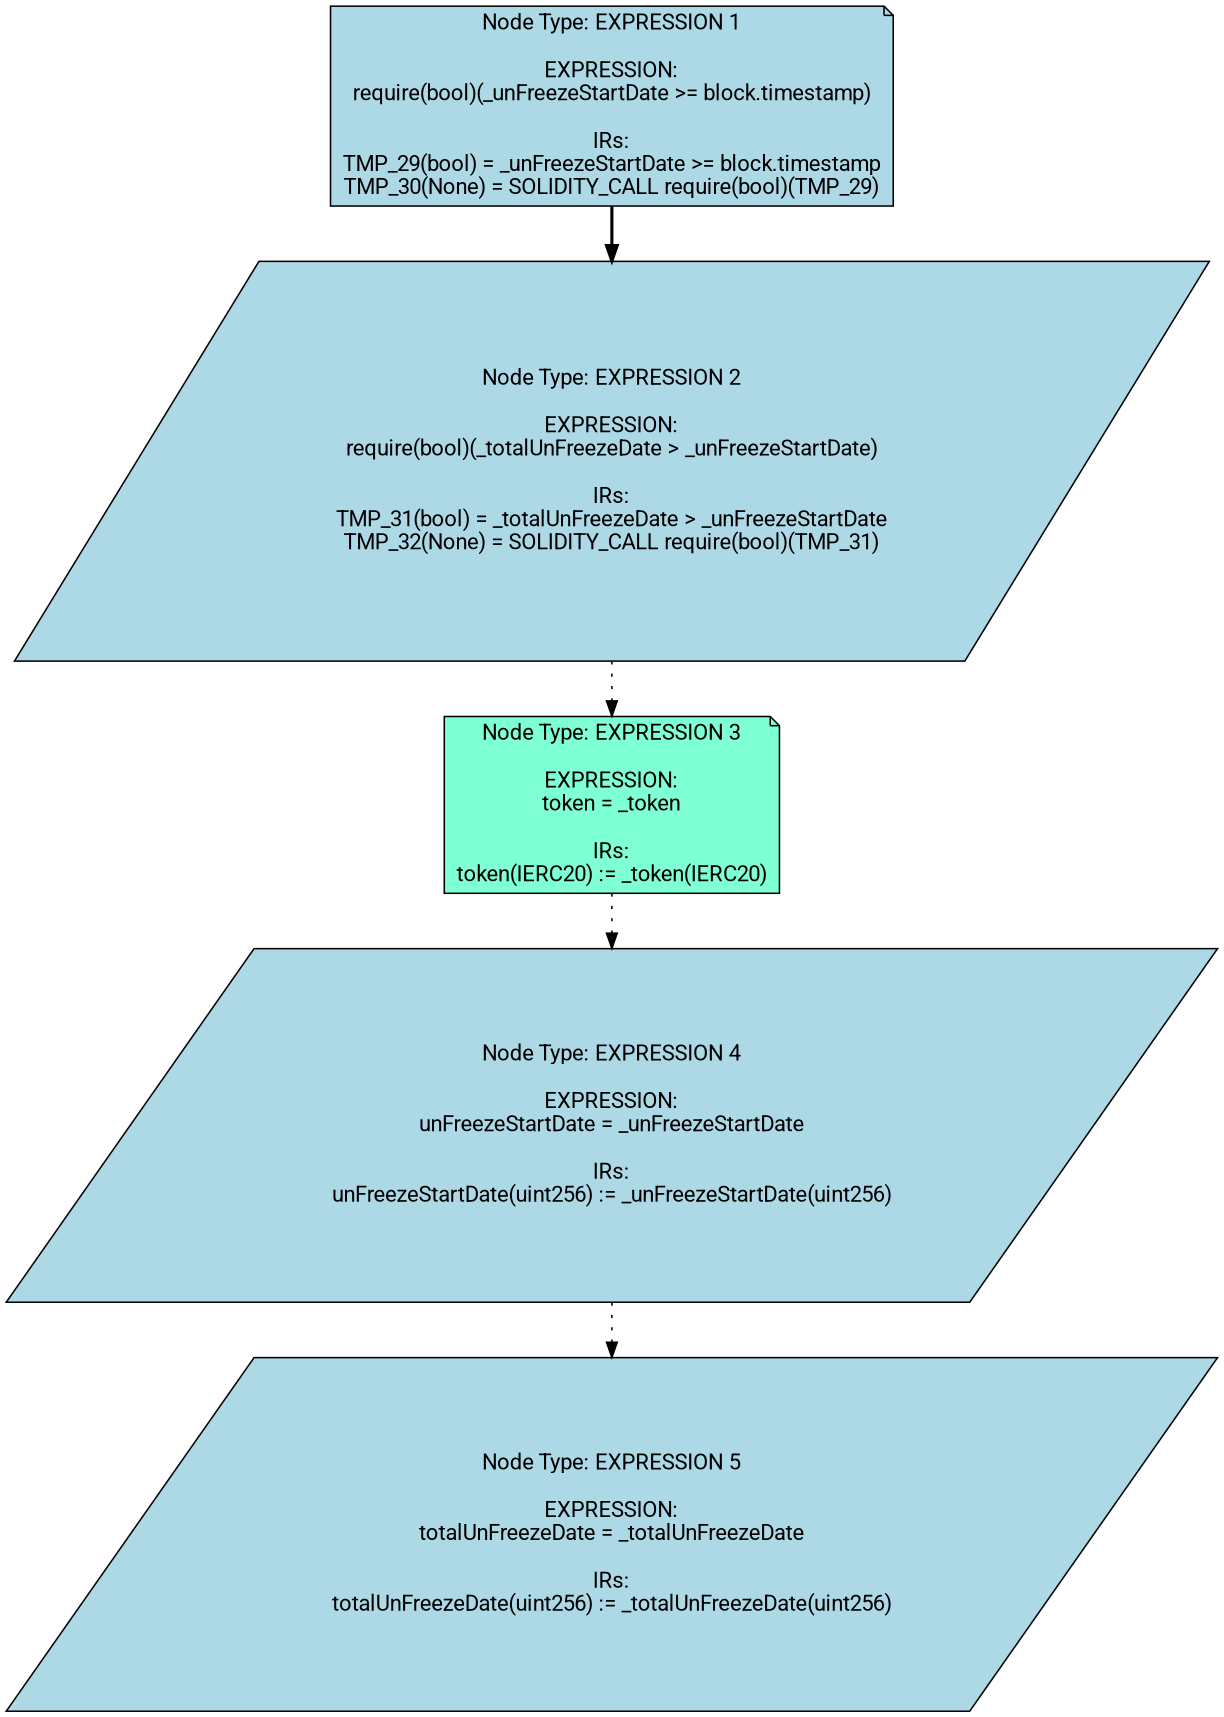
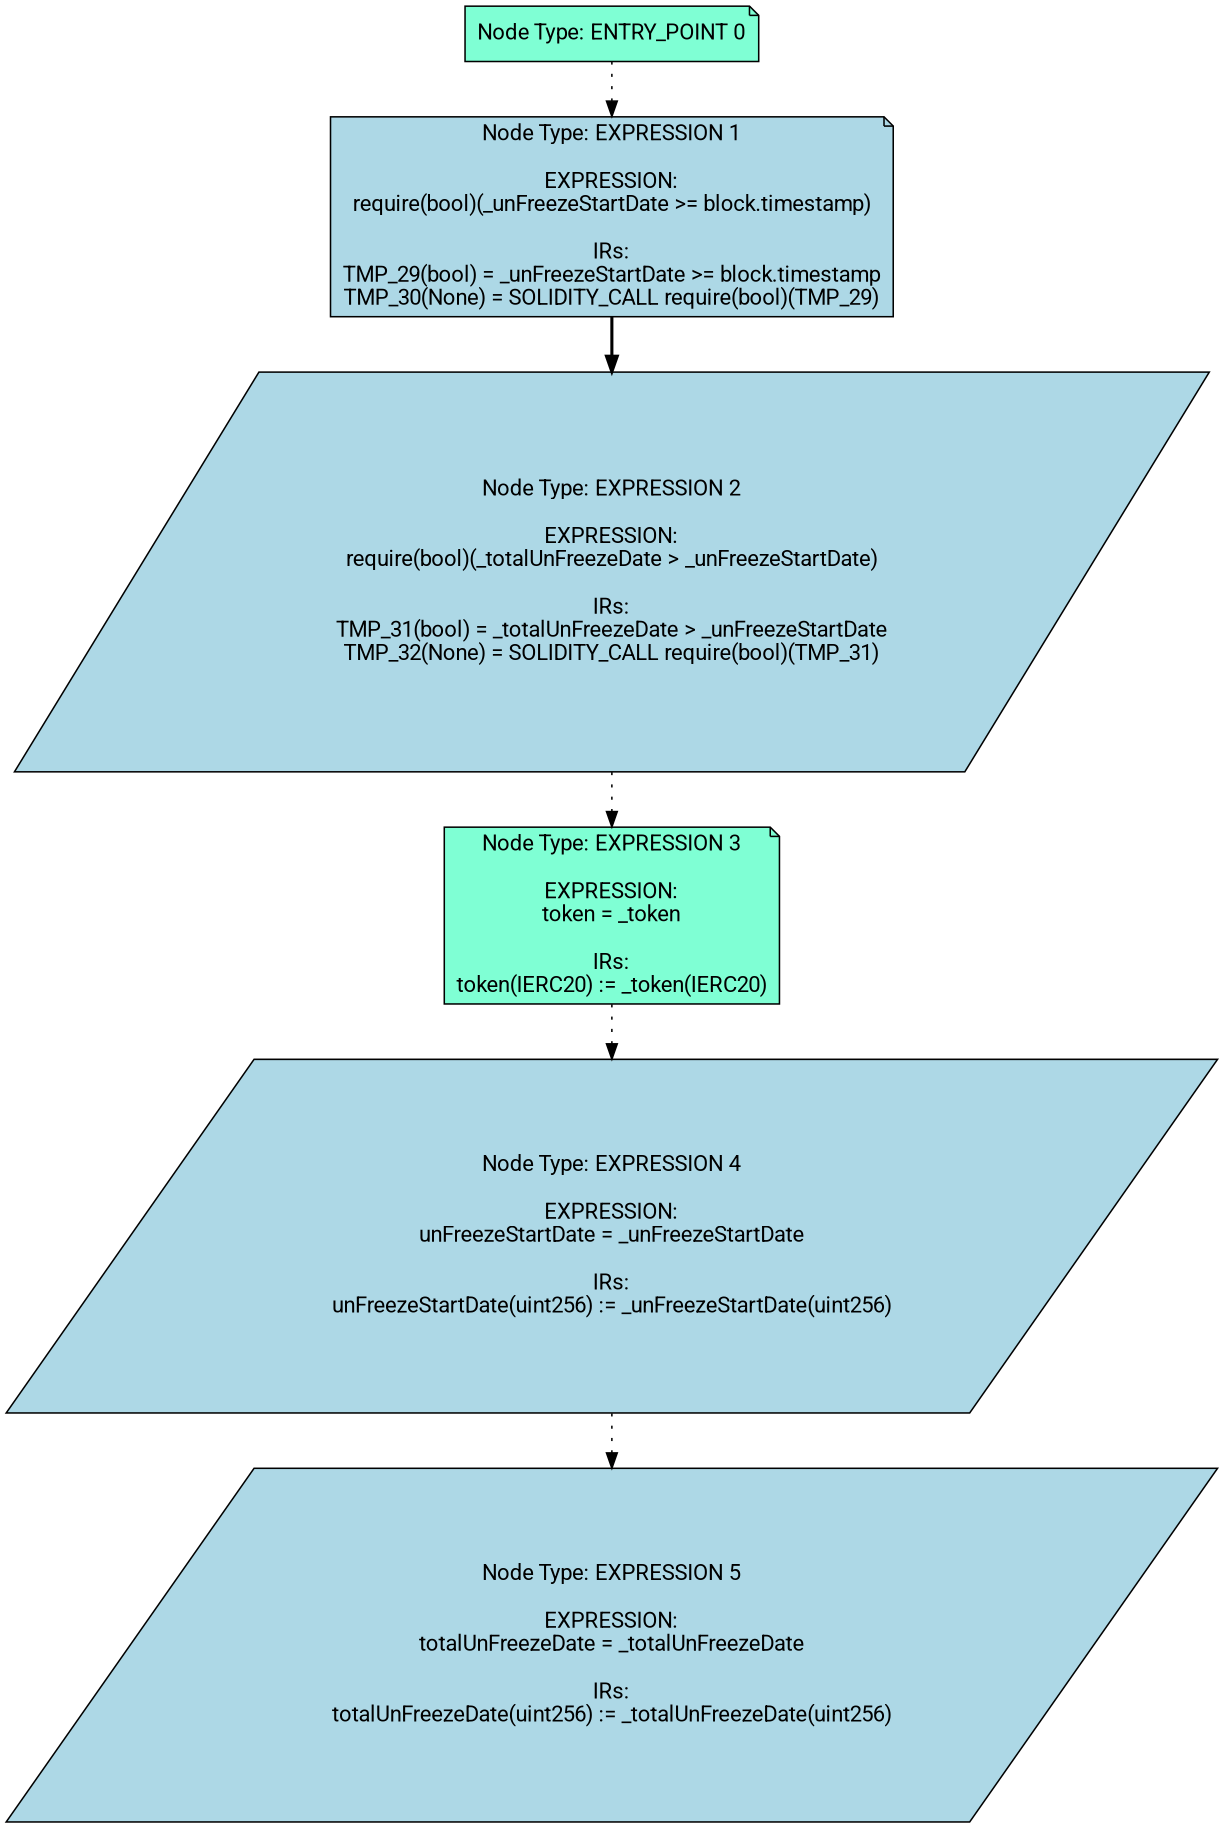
none -> (612, 34)
